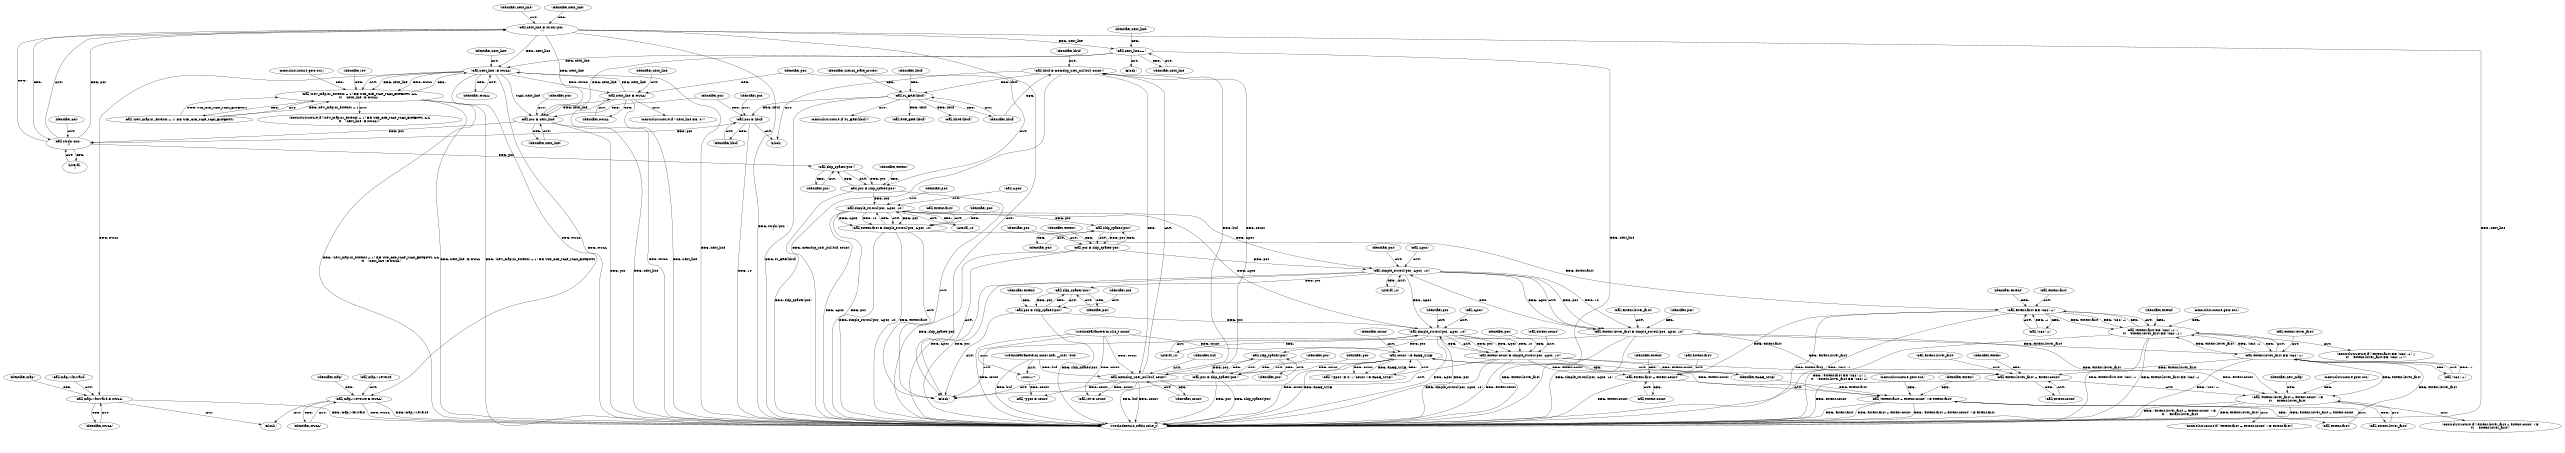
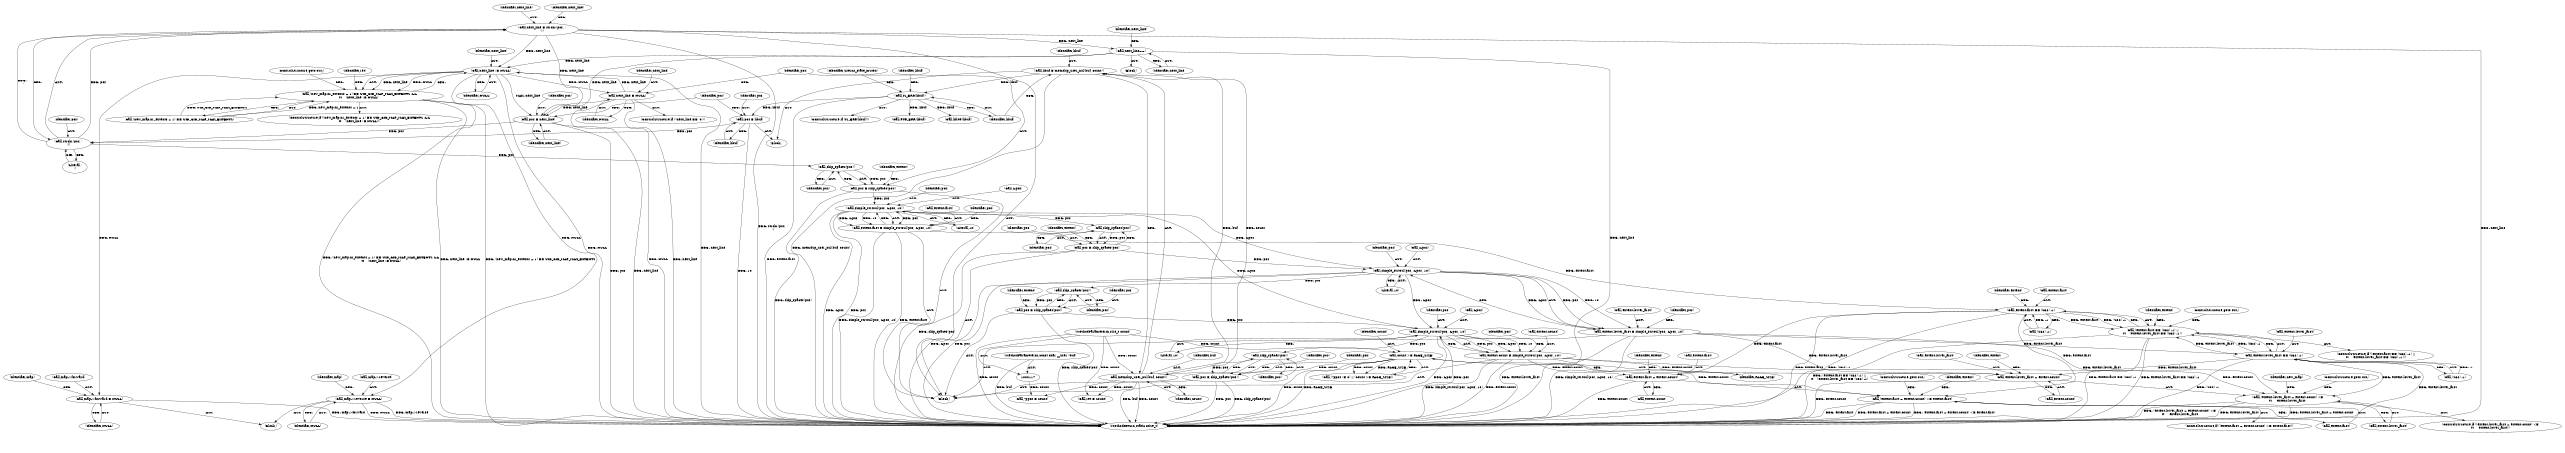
(70, 155) -> (70, 155)
(781, 259) -> (781, 259)
(1065, 374) -> none
(1831, 388) -> (2061, 384)
